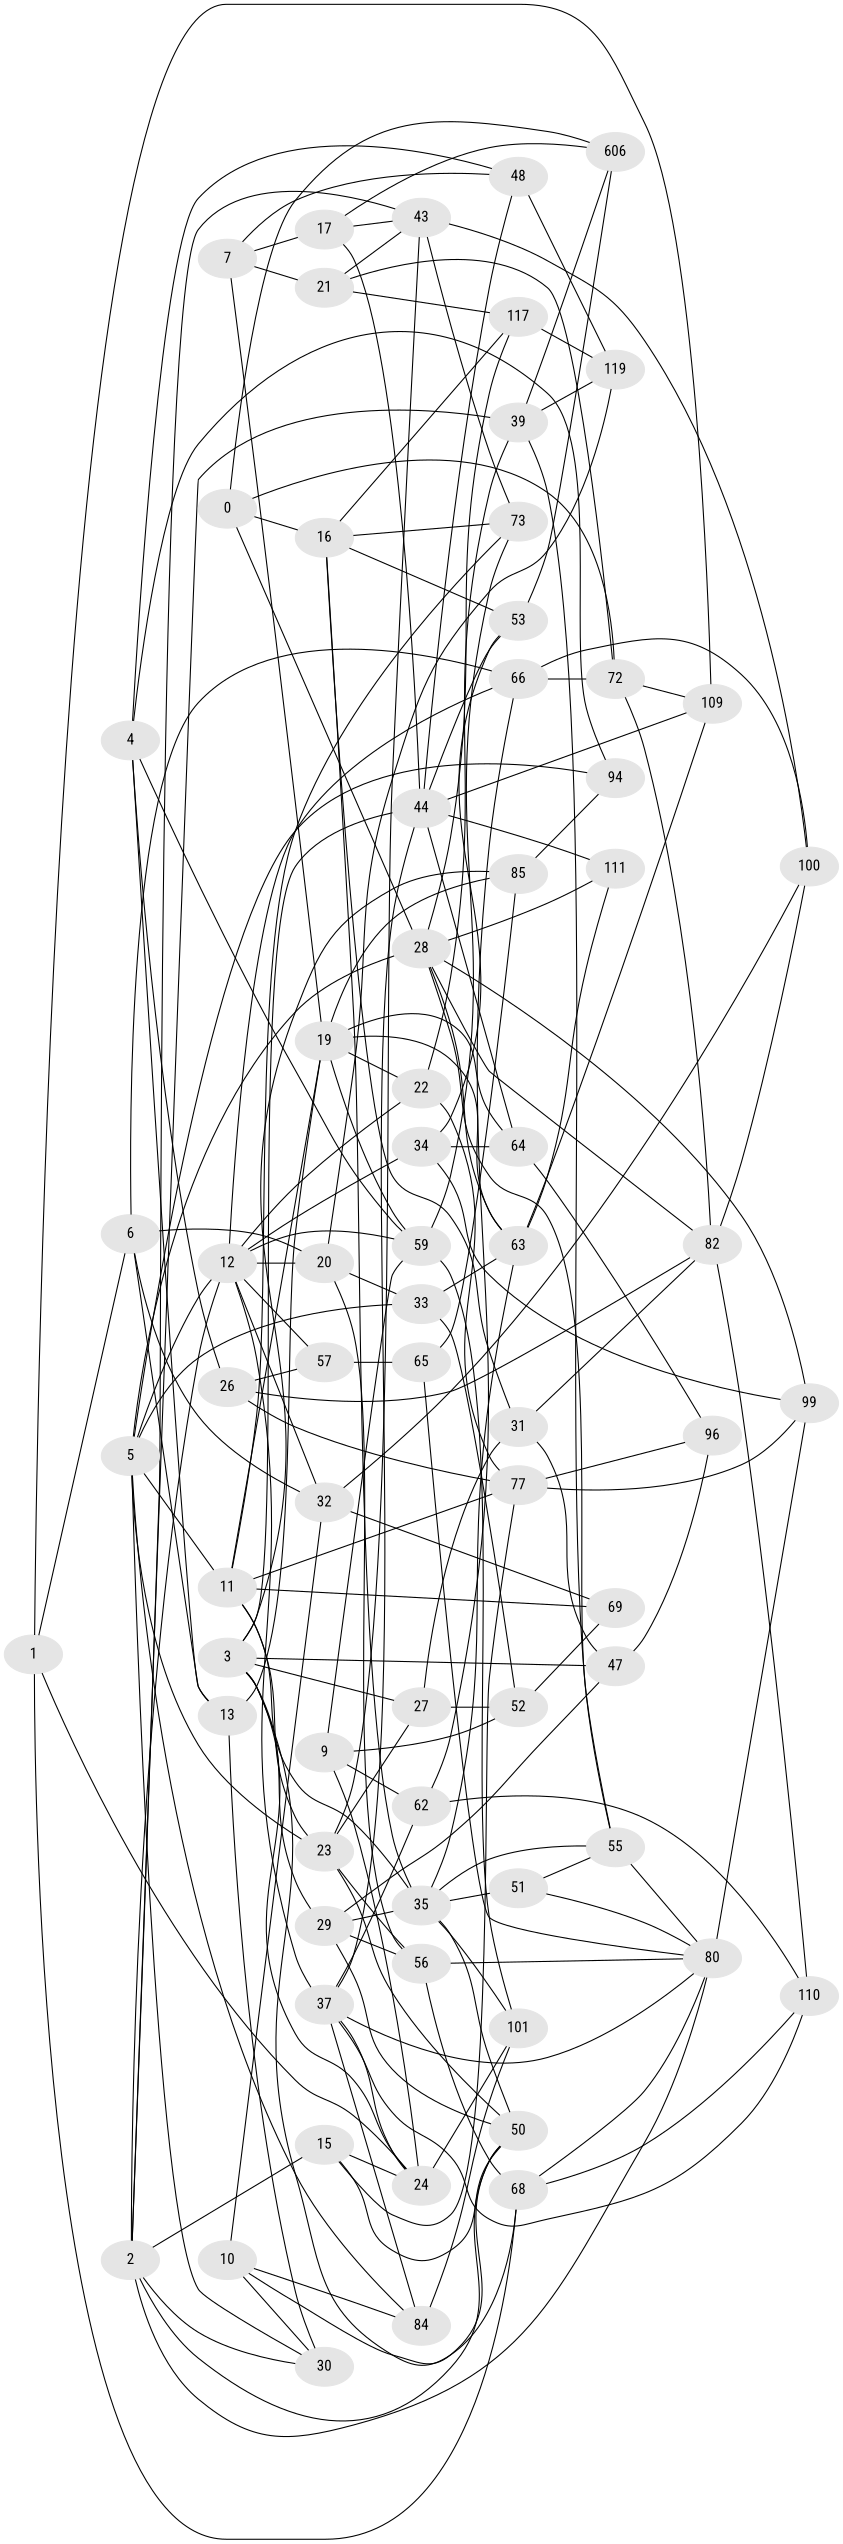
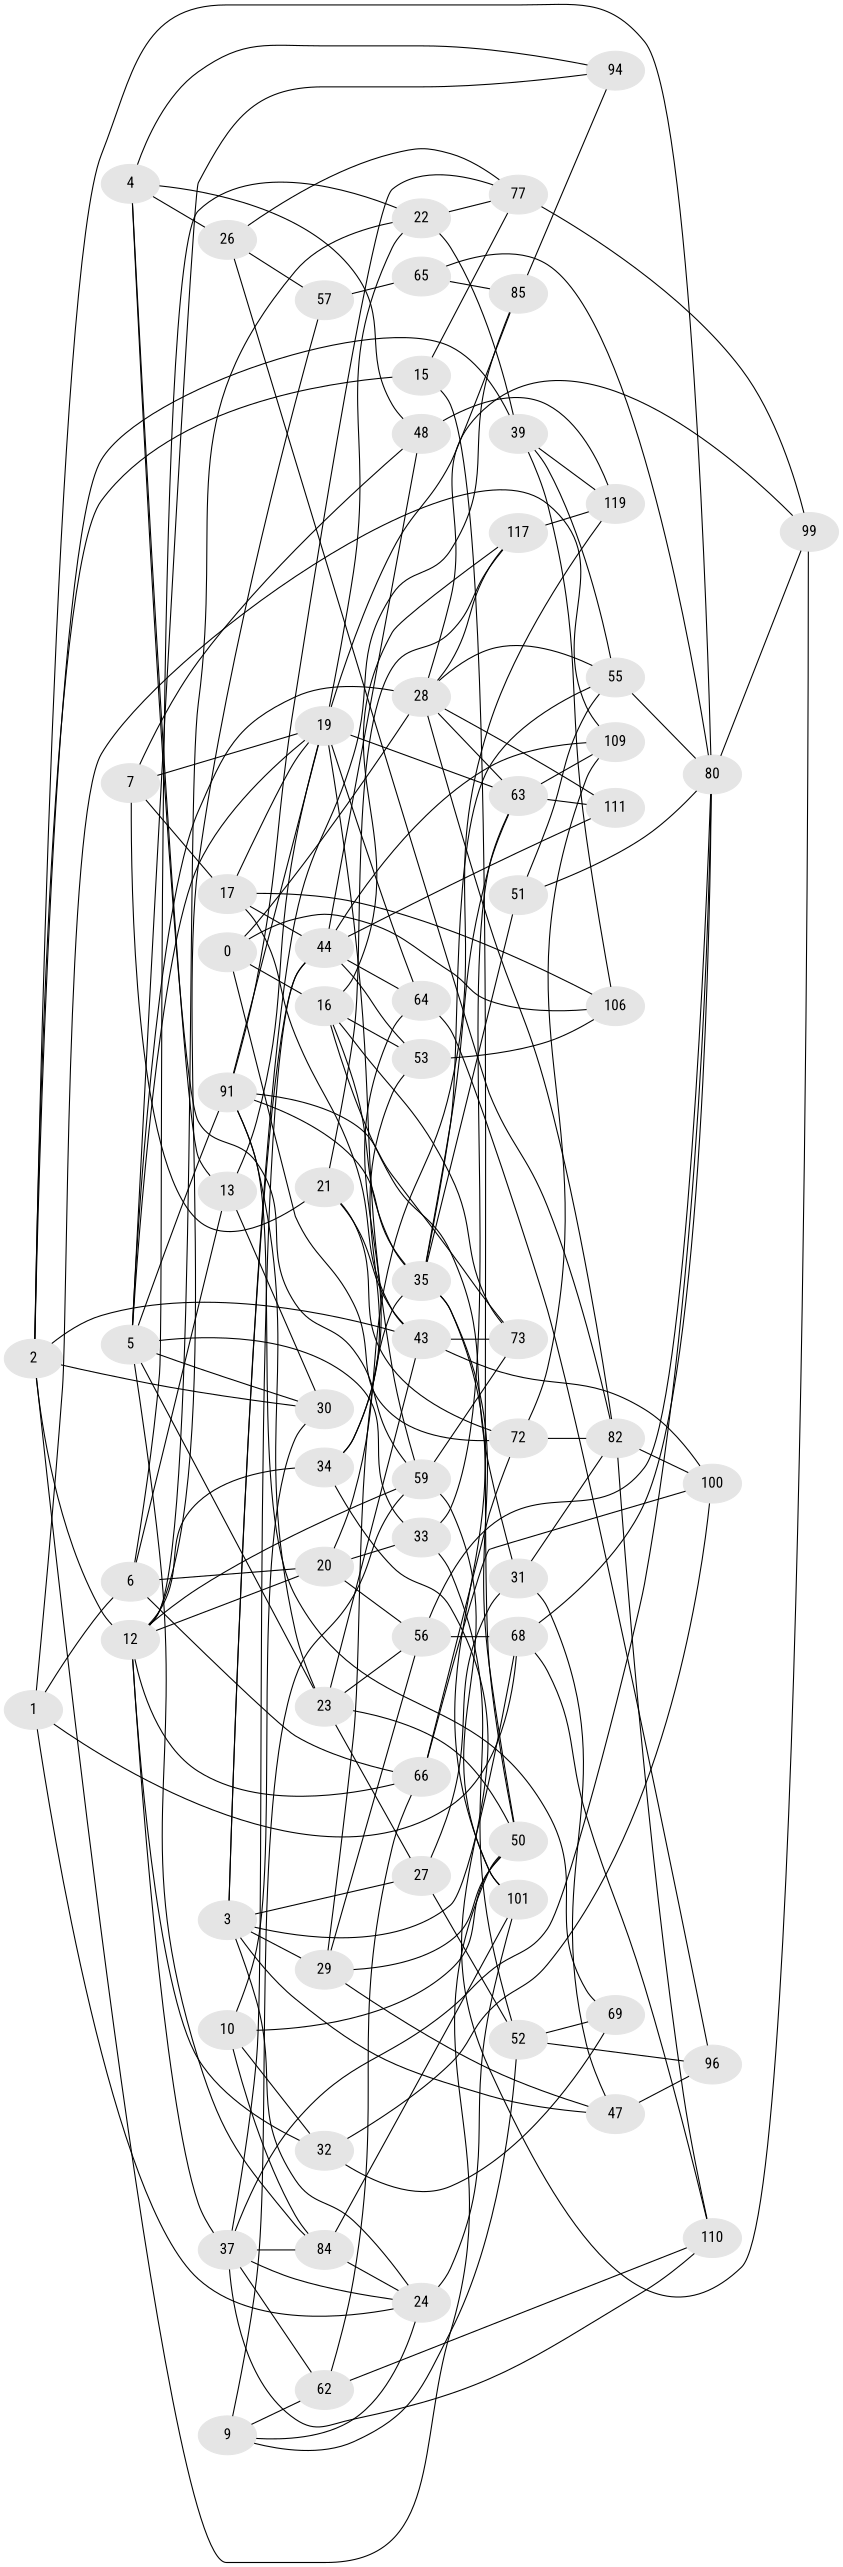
(615, 152) -> (615, 1006)
none -> (270, 808)
(178, 1336) -> (169, 980)
(185, 1396) -> (163, 899)
(615, 1460) -> (616, 2052)
(227, 1588) -> (227, 1092)
(365, 2162) -> (373, 2276)
